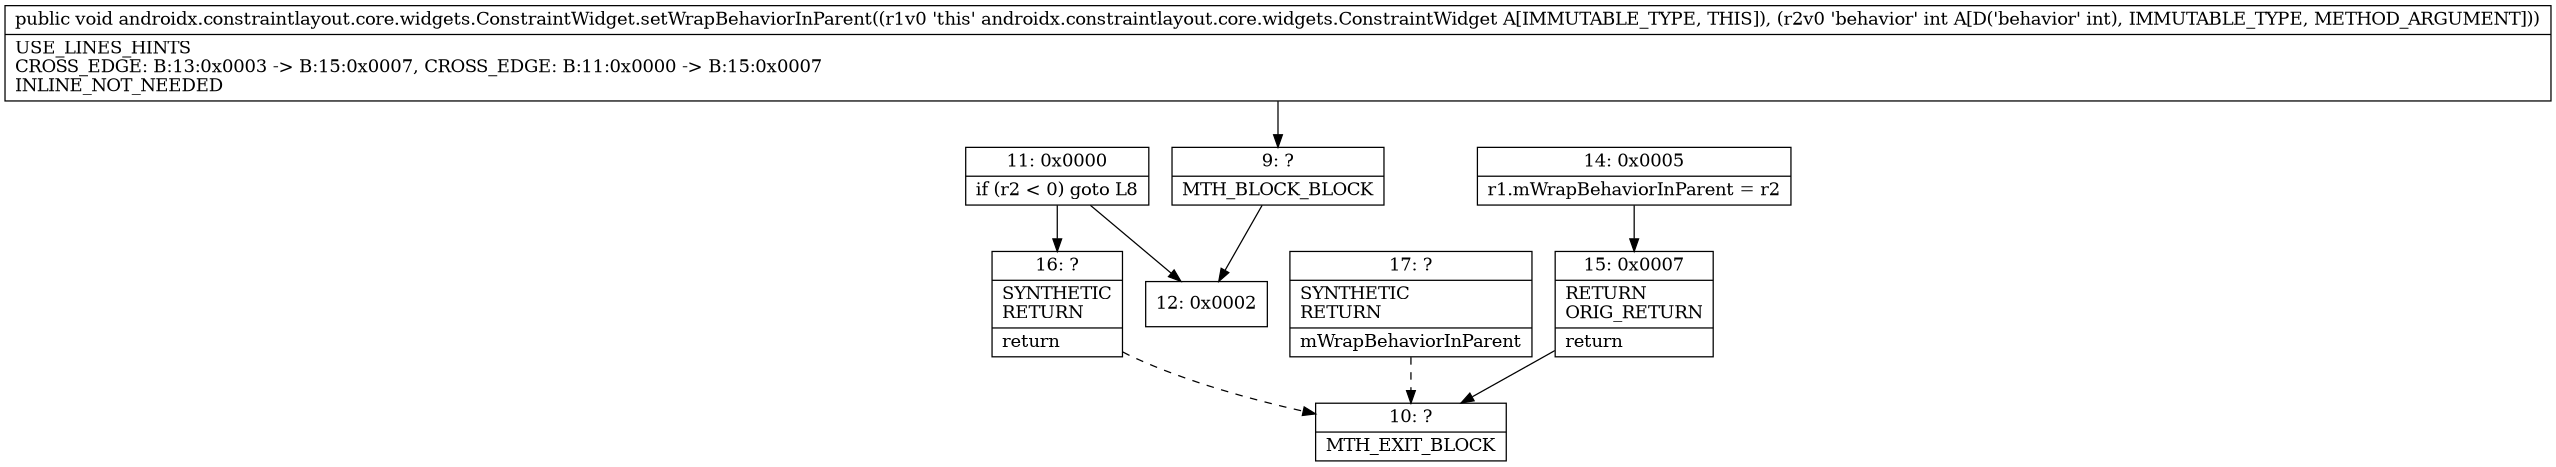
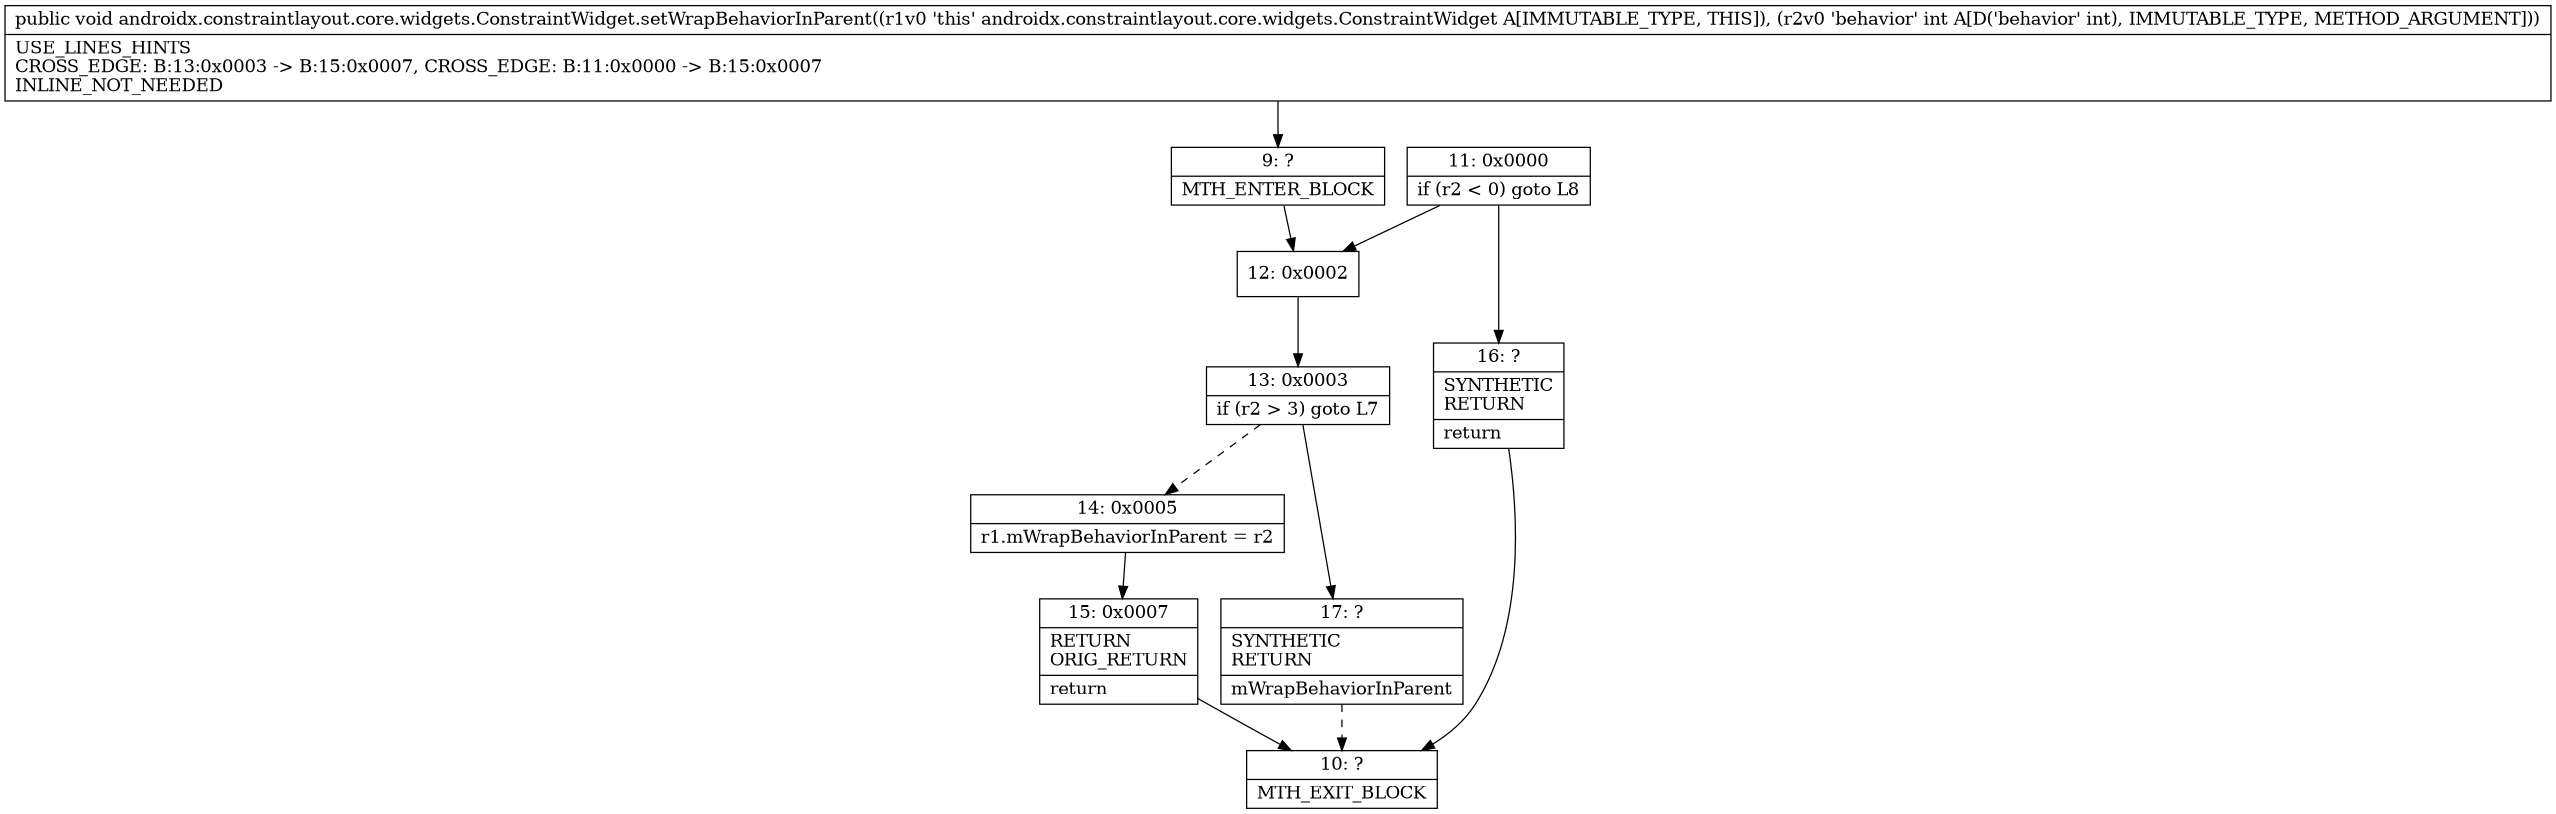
(1278, 190) -> (1278, 190)
(1211, 387) -> (1510, 609)
none -> (1298, 396)
